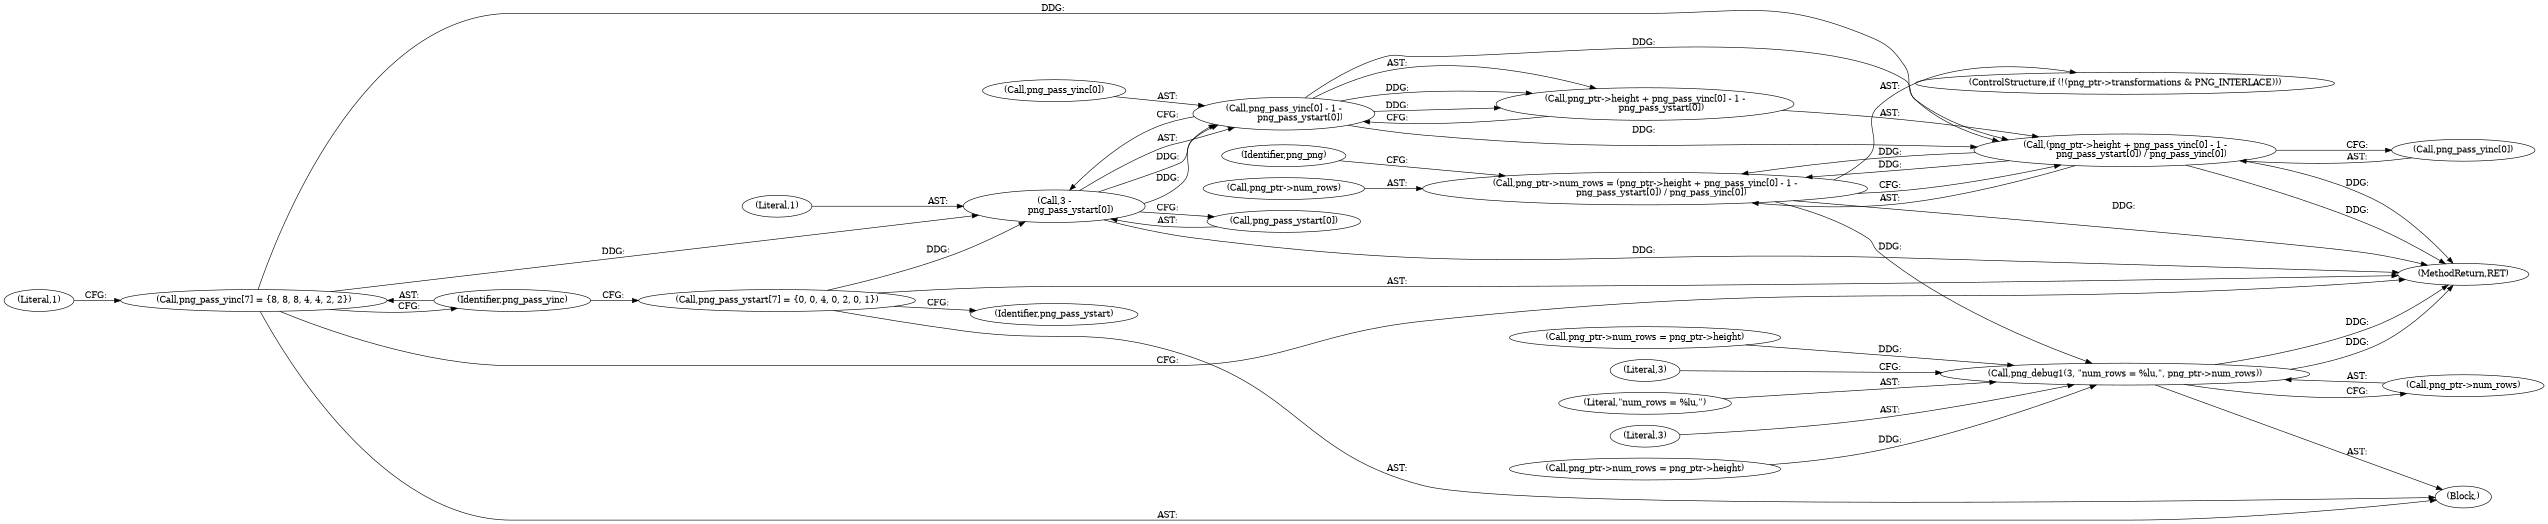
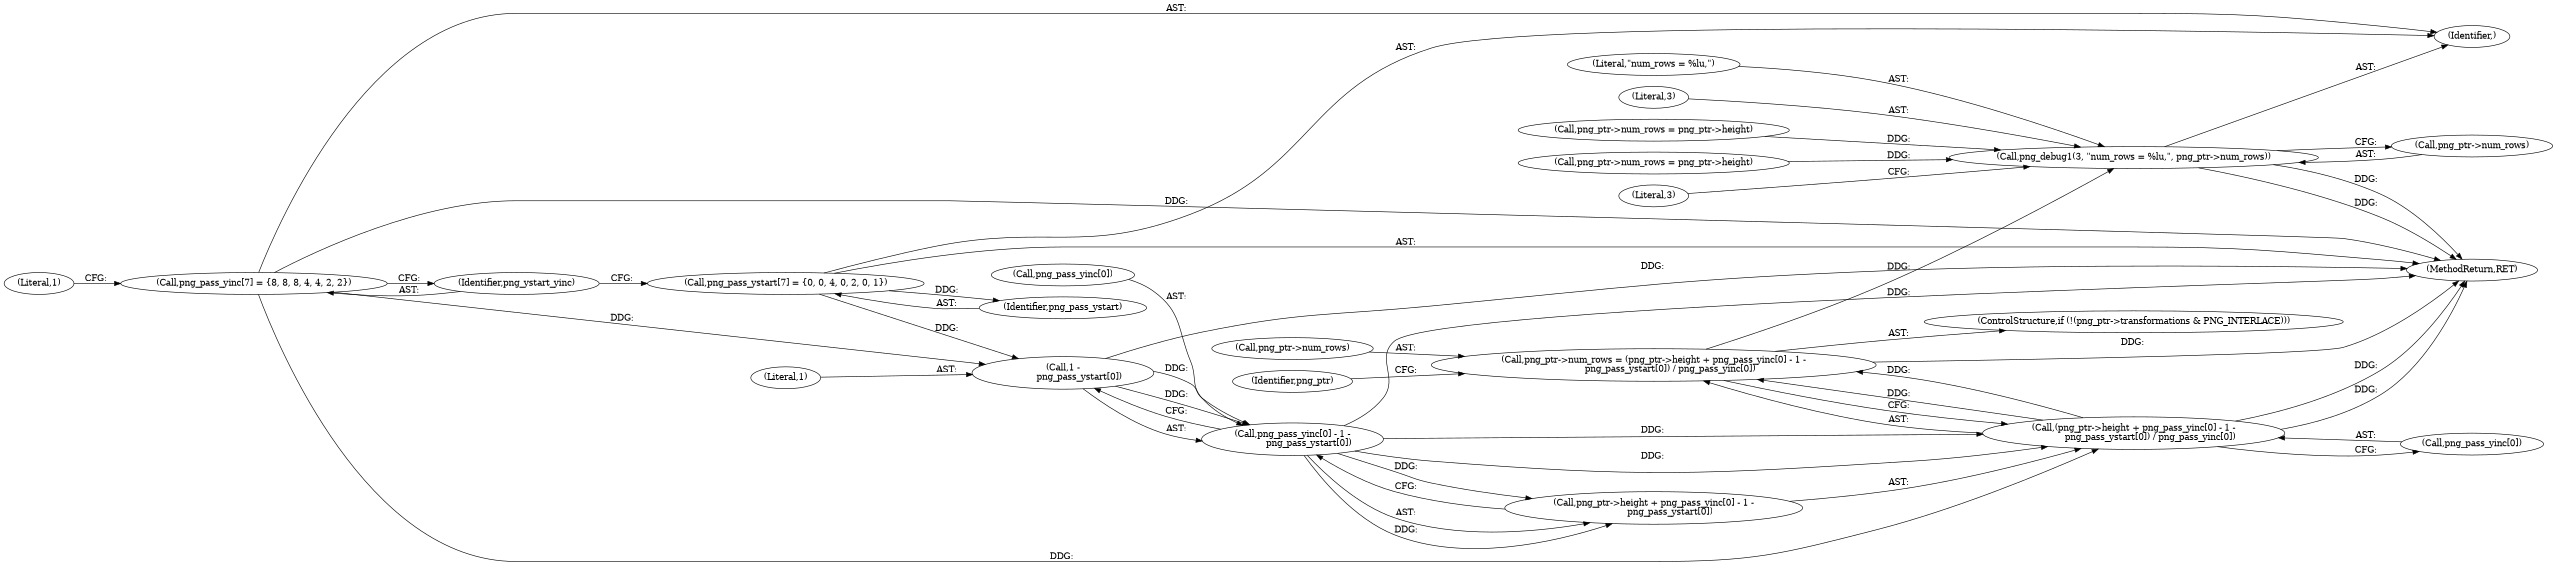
(1284, 156) -> (1293, 381)
(1054, 206) -> (1063, 373)
(1284, 221) -> none
(512, 301) -> (517, 283)
none -> (1818, 301)
(939, 303) -> (948, 290)
none -> (910, 306)
(1169, 361) -> (1178, 202)
(2463, 497) -> (2472, 36)
